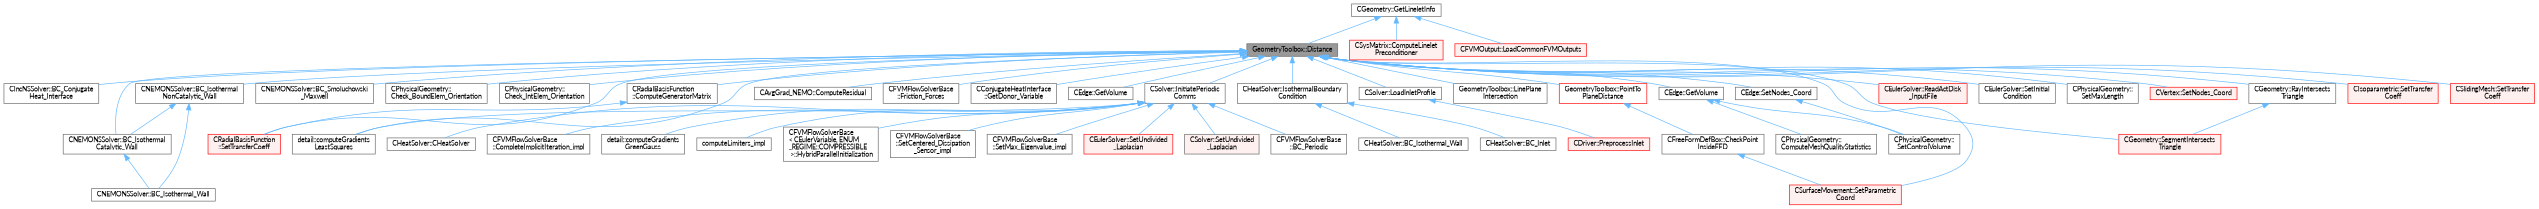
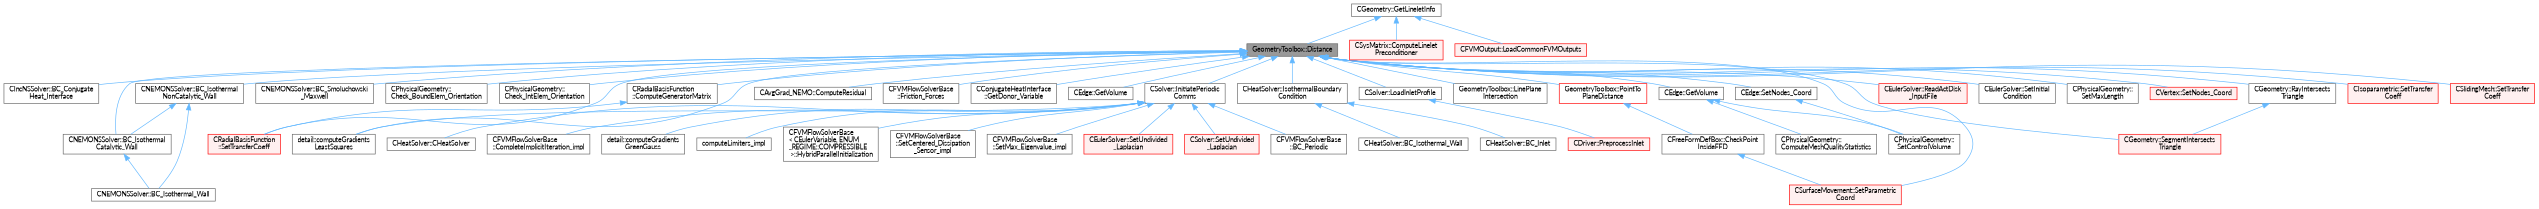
(1222, 144) -> (1222, 144)
